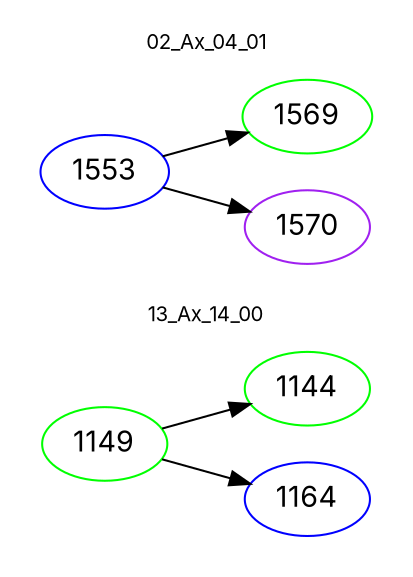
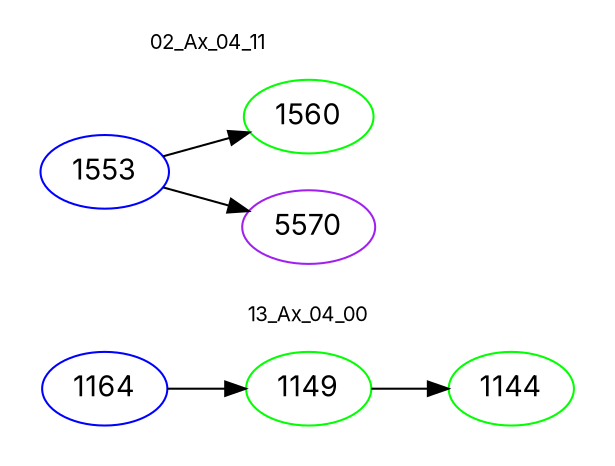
(207, 44) -> (208, 44)
(307, 117) -> (309, 117)
(307, 227) -> (309, 227)
(206, 316) -> (308, 316)
(196, 469) -> (196, 389)
